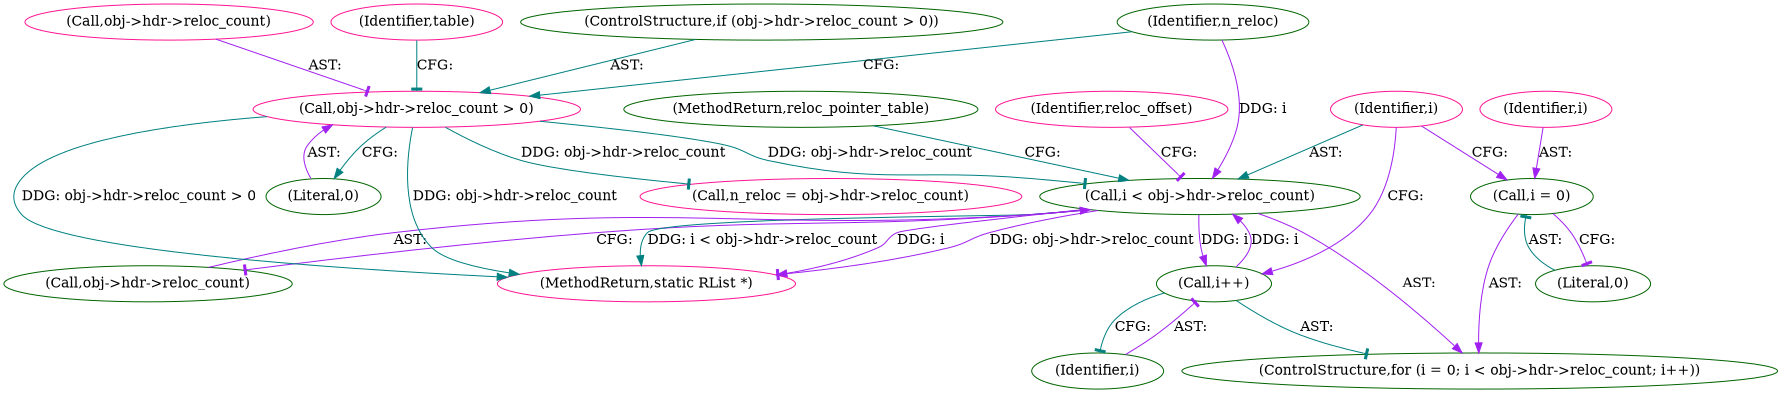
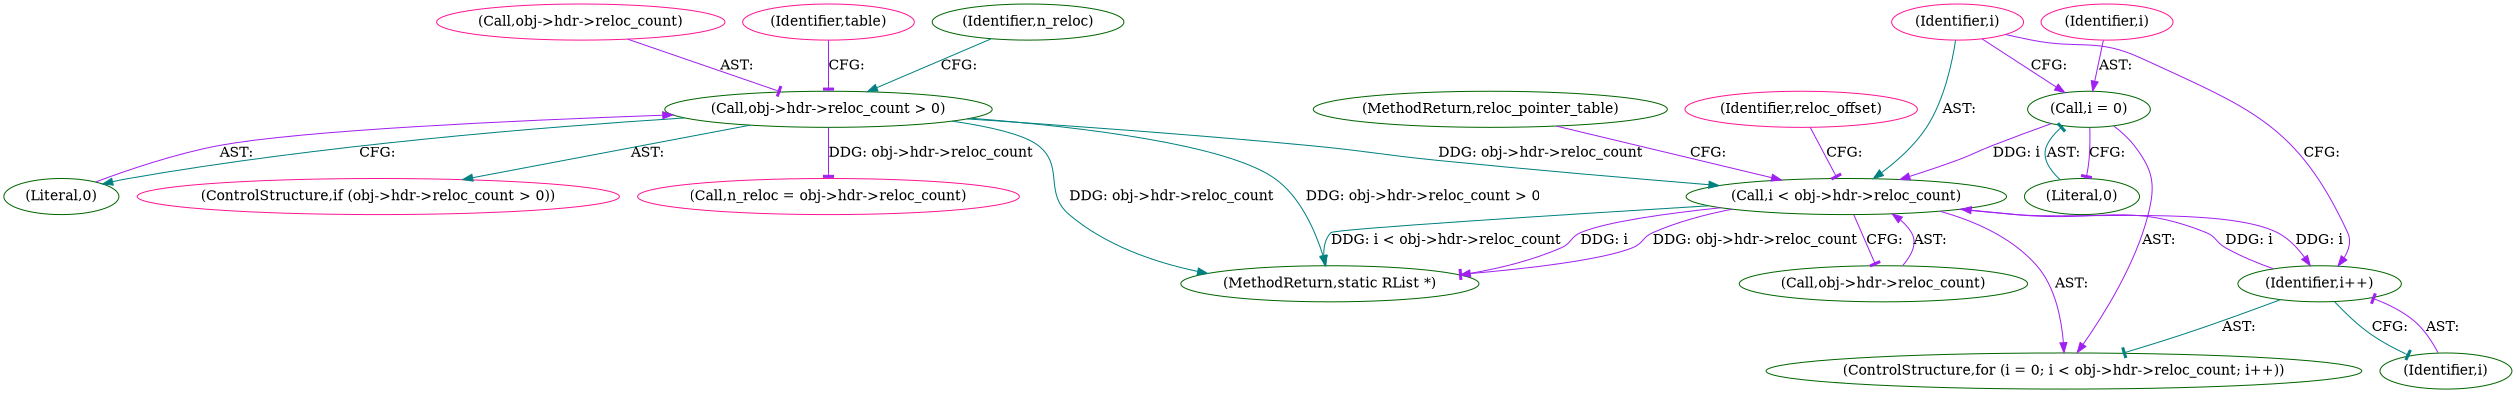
(762, 22) -> (378, 197)
(417, 63) -> (828, 63)
(593, 65) -> (611, 151)
(1239, 106) -> (1981, 150)
(417, 109) -> (828, 109)
(996, 152) -> (1664, 152)
(809, 168) -> (1338, 149)
(562, 169) -> (828, 150)
(646, 284) -> (1330, 284)
(1214, 284) -> (2320, 284)
